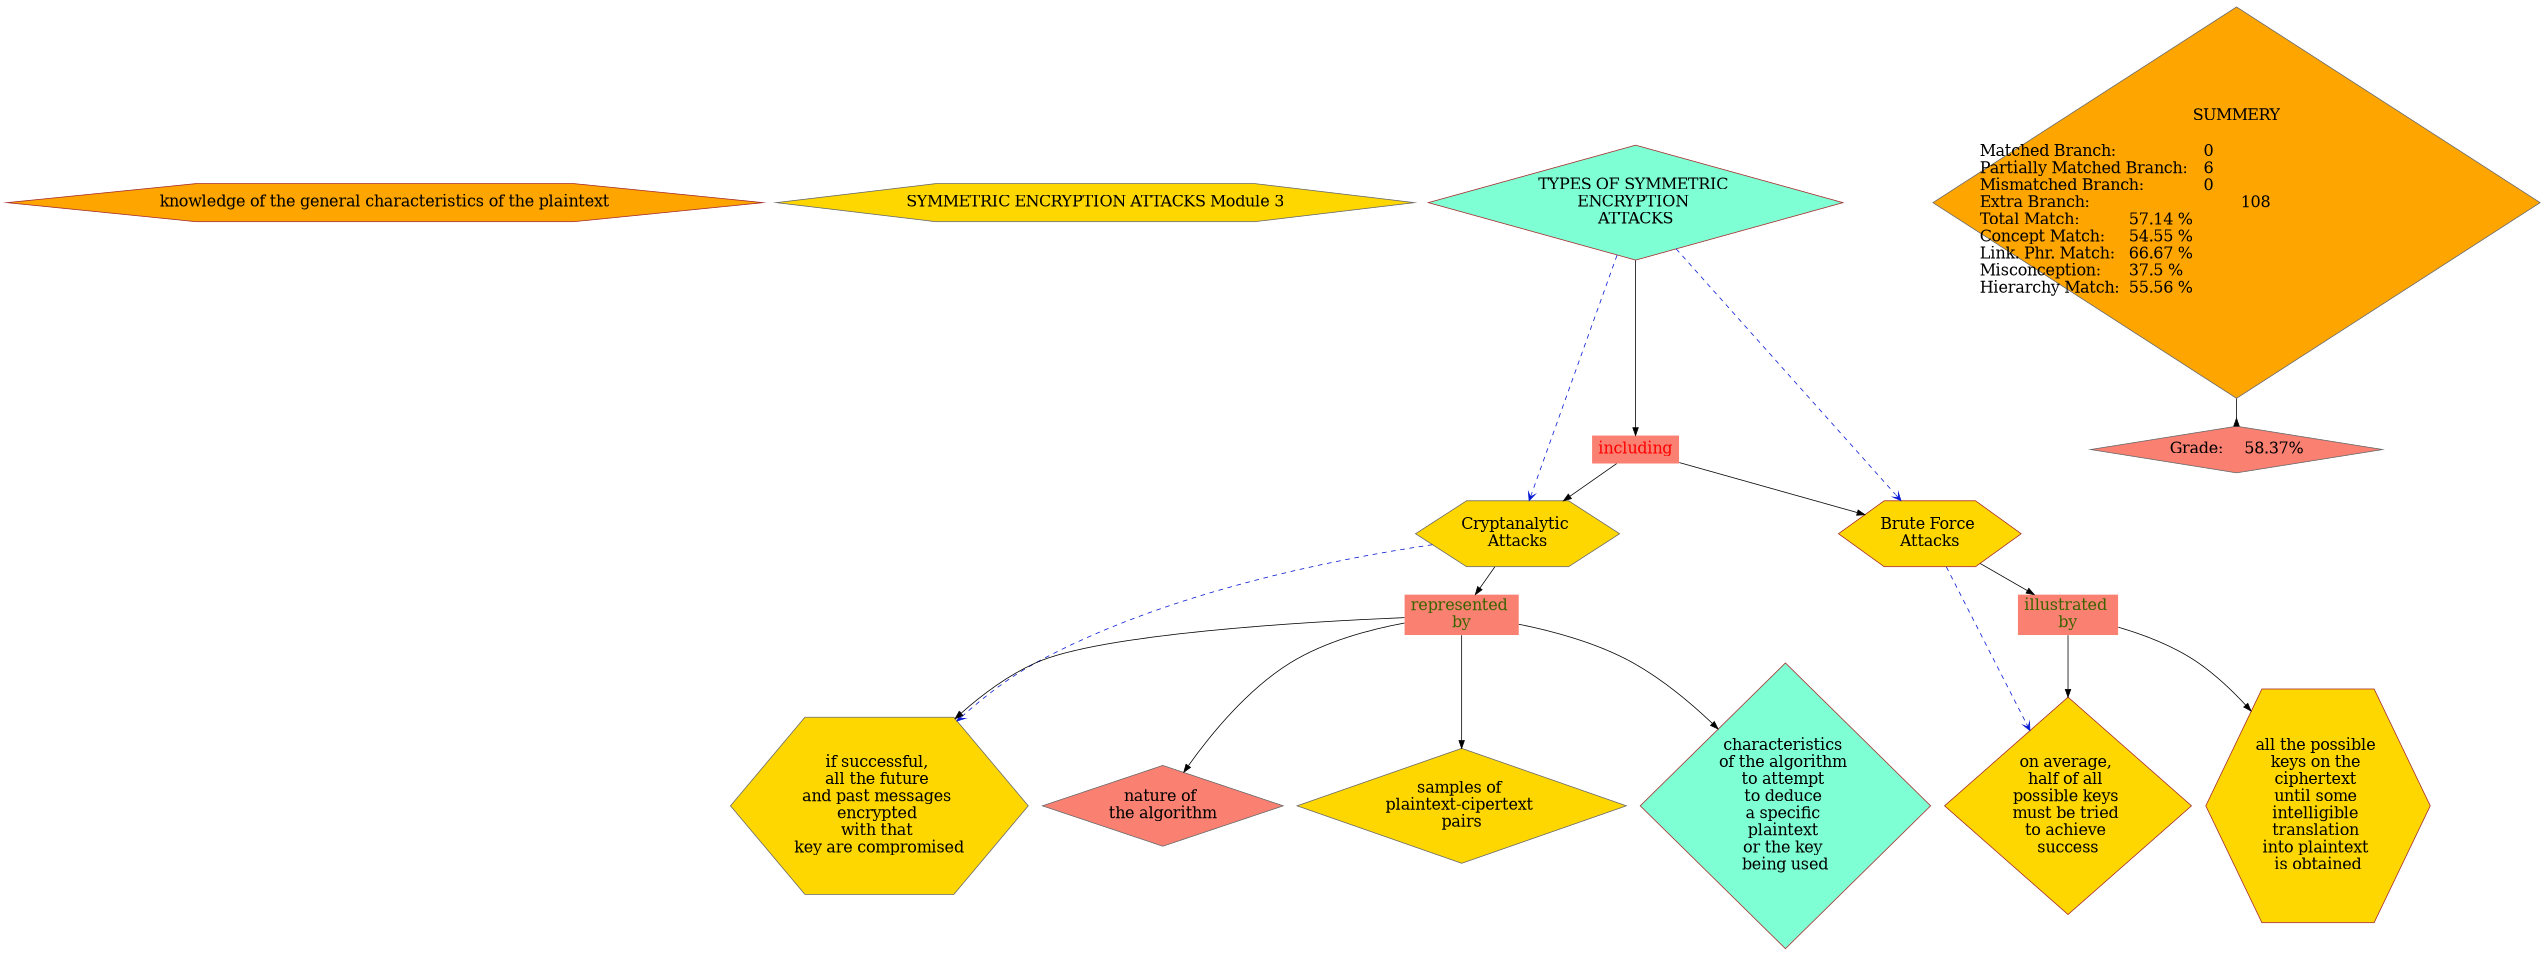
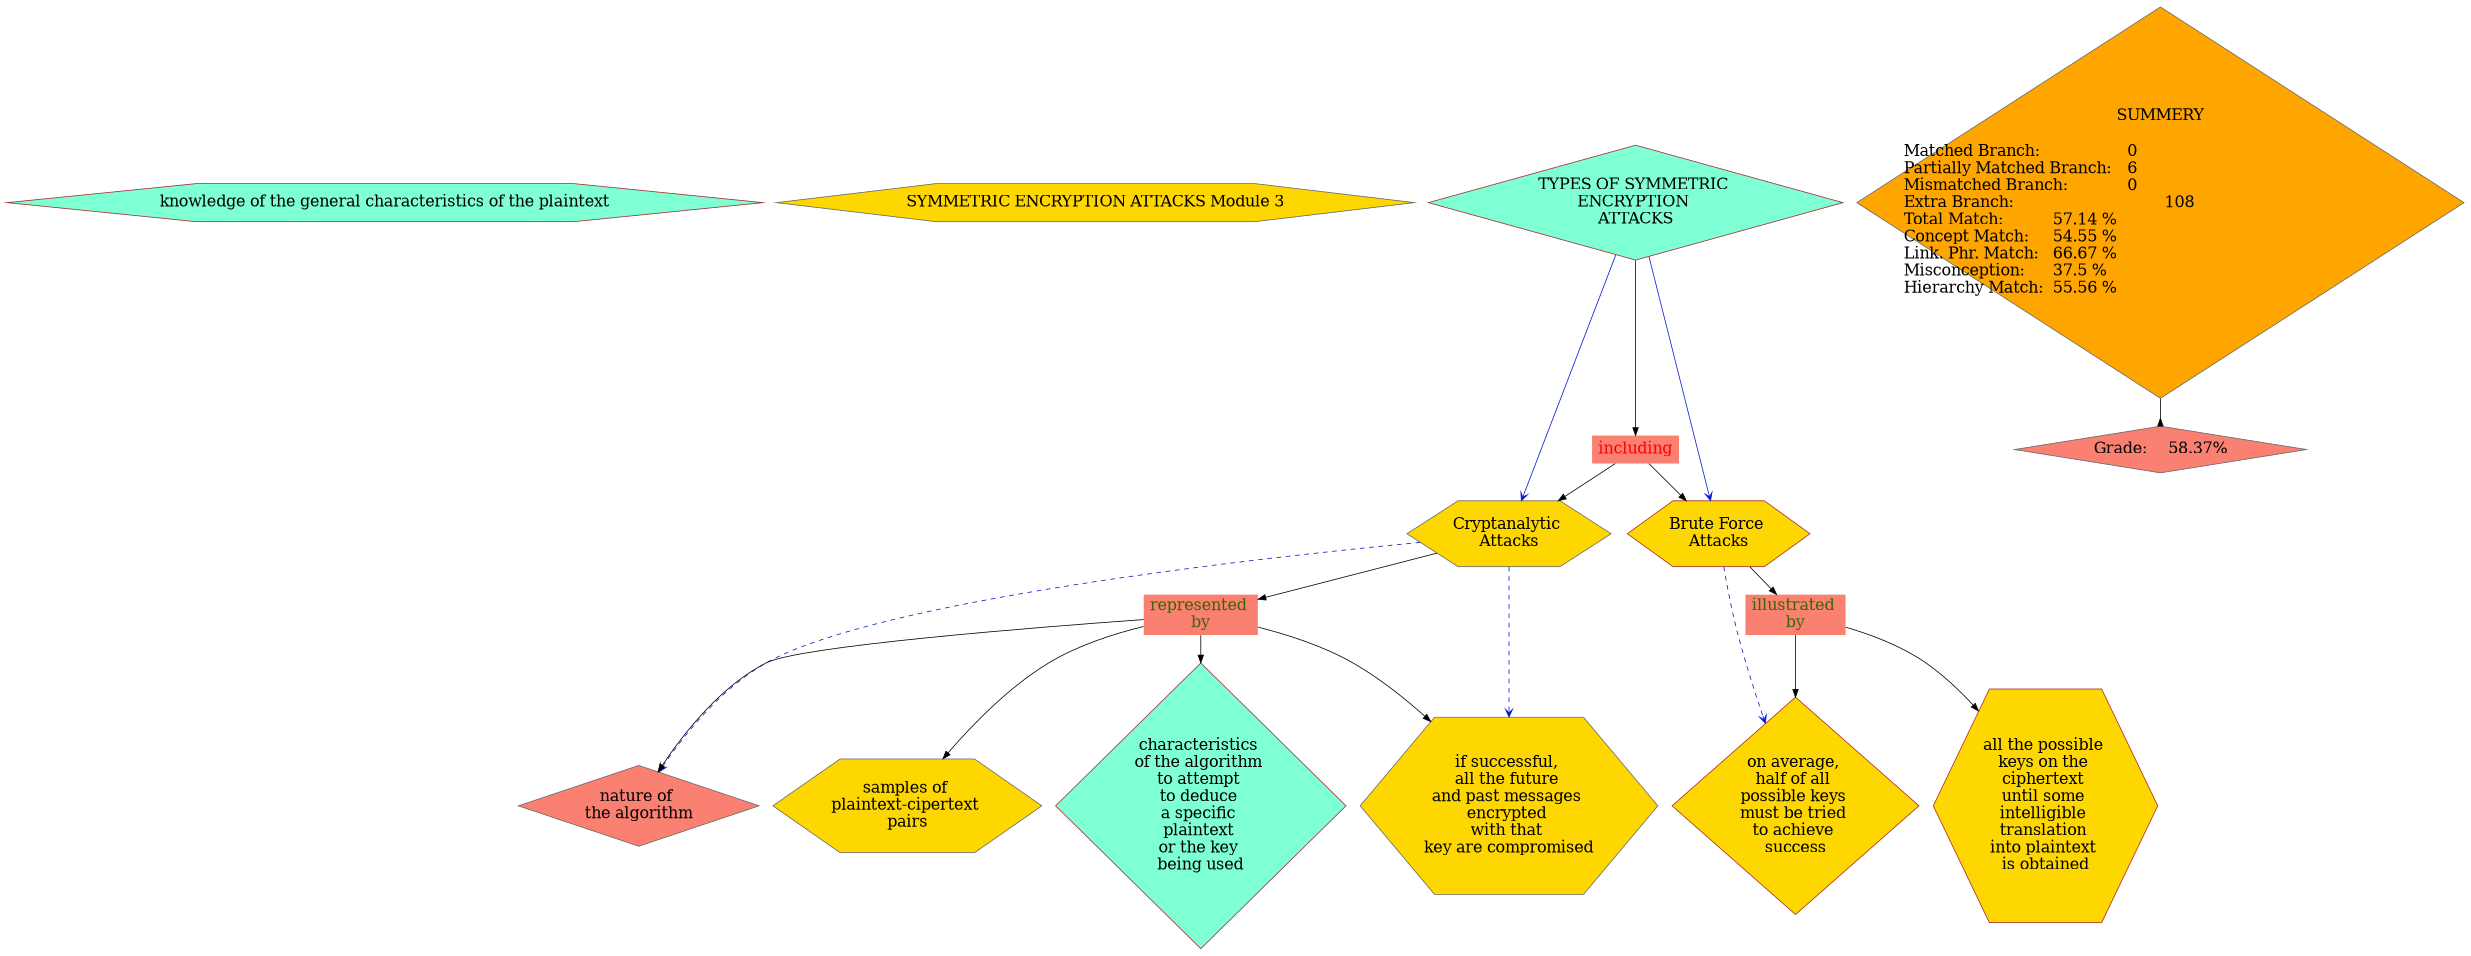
(385, 203) -> (385, 203)
(1786, 372) -> (1679, 375)
(1574, 374) -> (1570, 374)
none -> (1017, 595)
(1462, 806) -> (907, 806)
